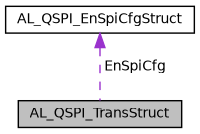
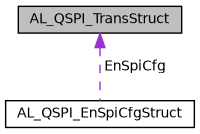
(100, 74) -> (100, 74)
